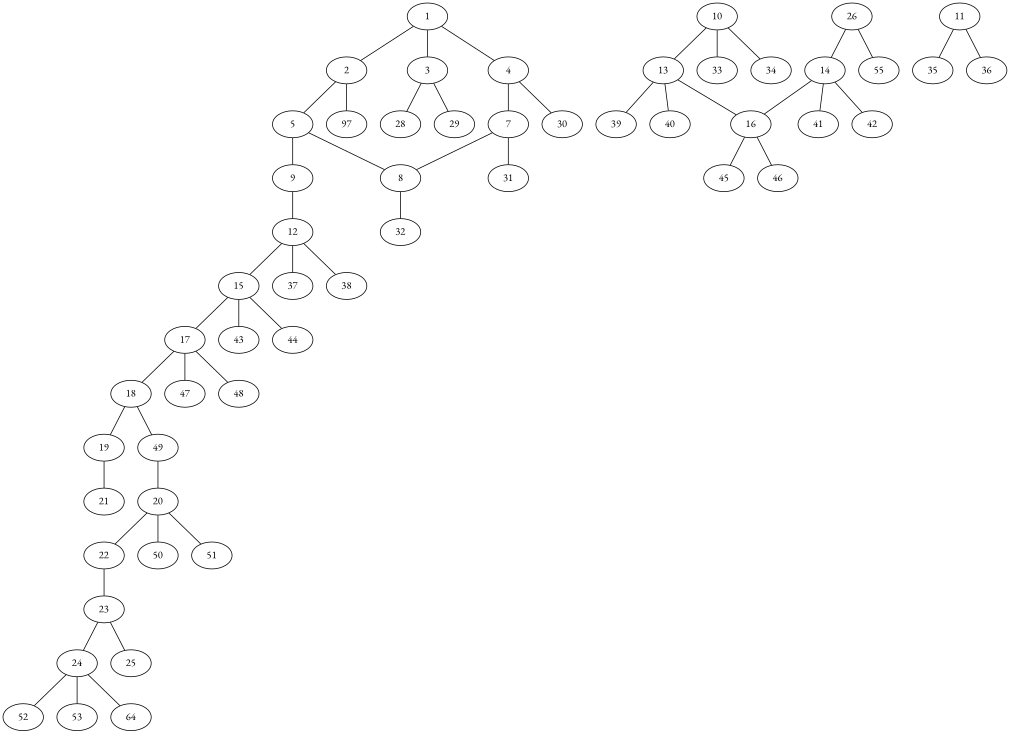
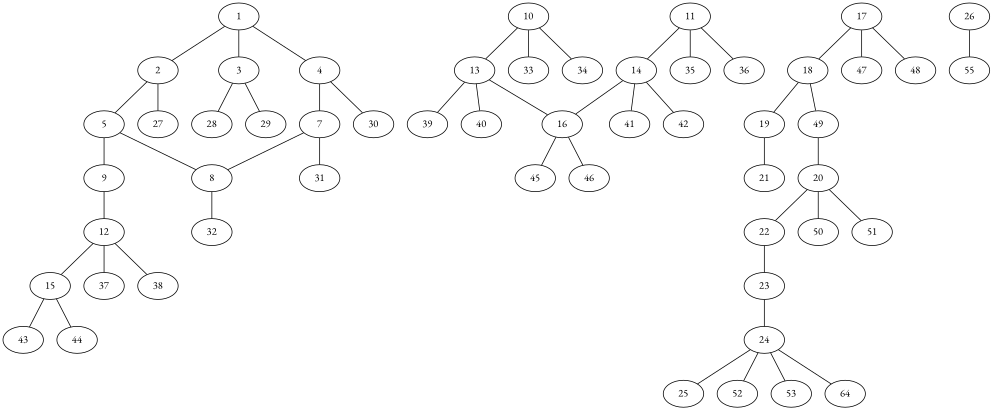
(838, 43) -> (663, 43)
(347, 124) -> (158, 124)
(212, 313) -> none
(118, 636) -> (724, 367)
